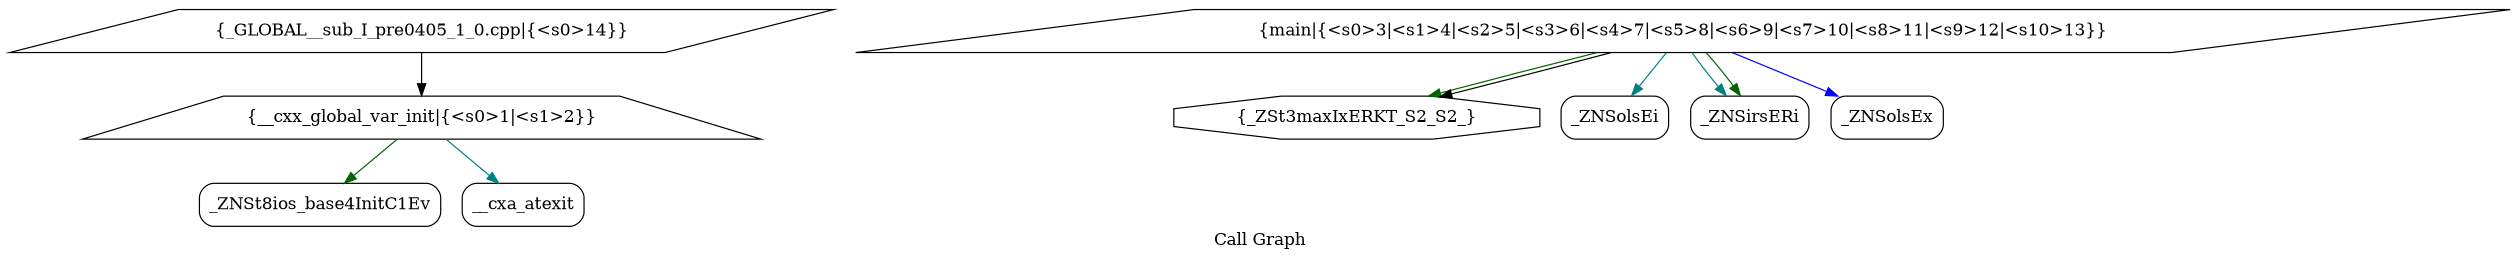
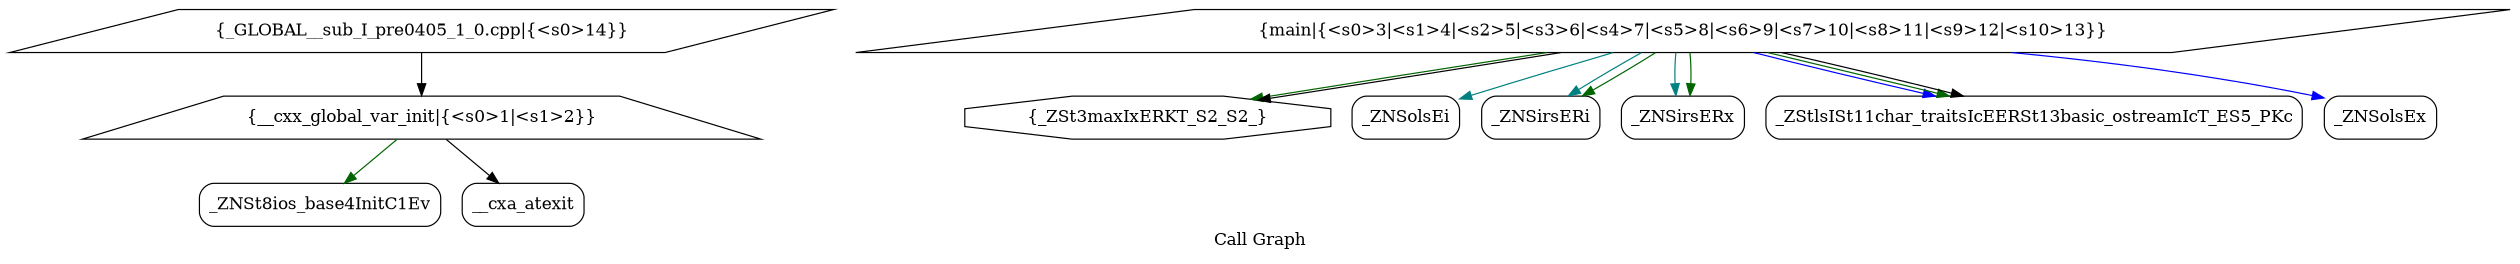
none -> (1683, 118)
none -> (2034, 118)
(468, 157) -> (468, 157)
